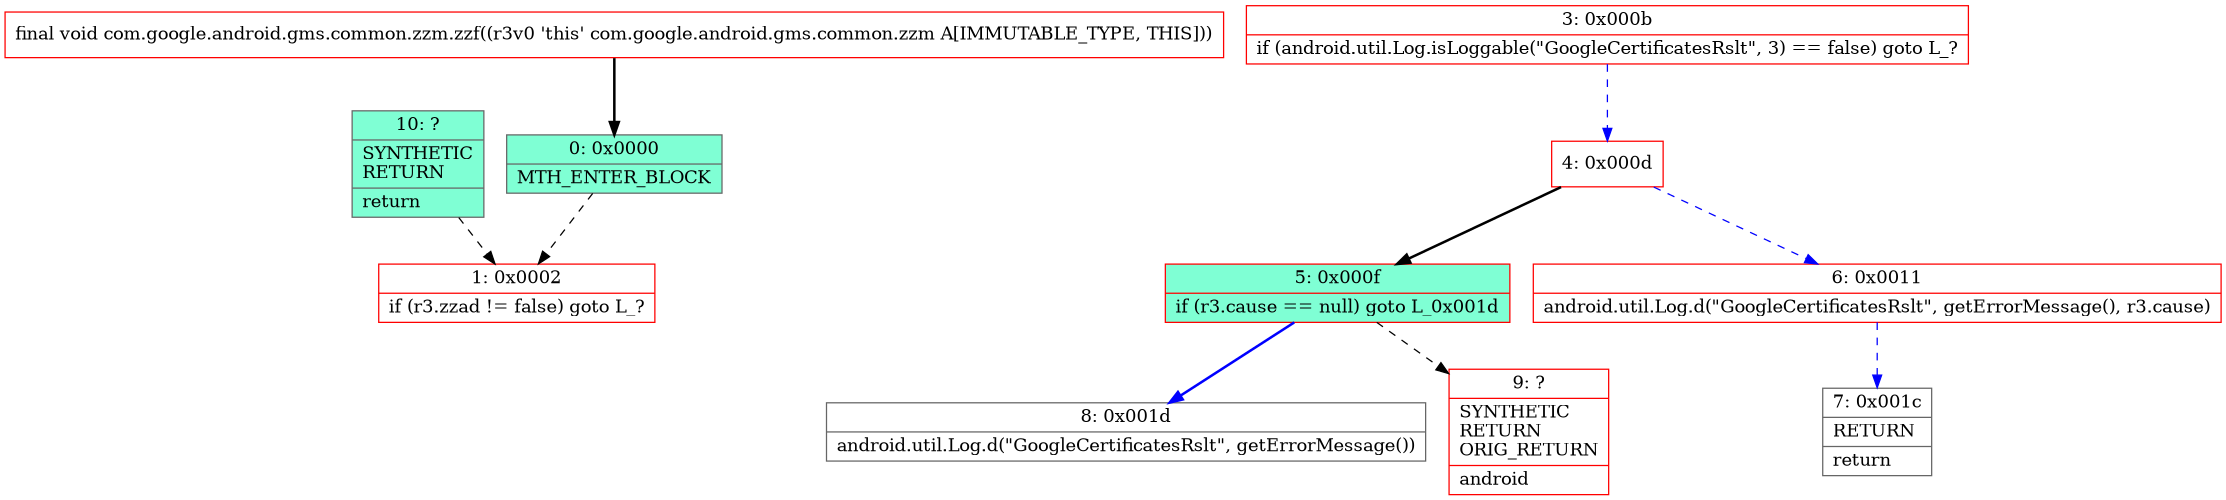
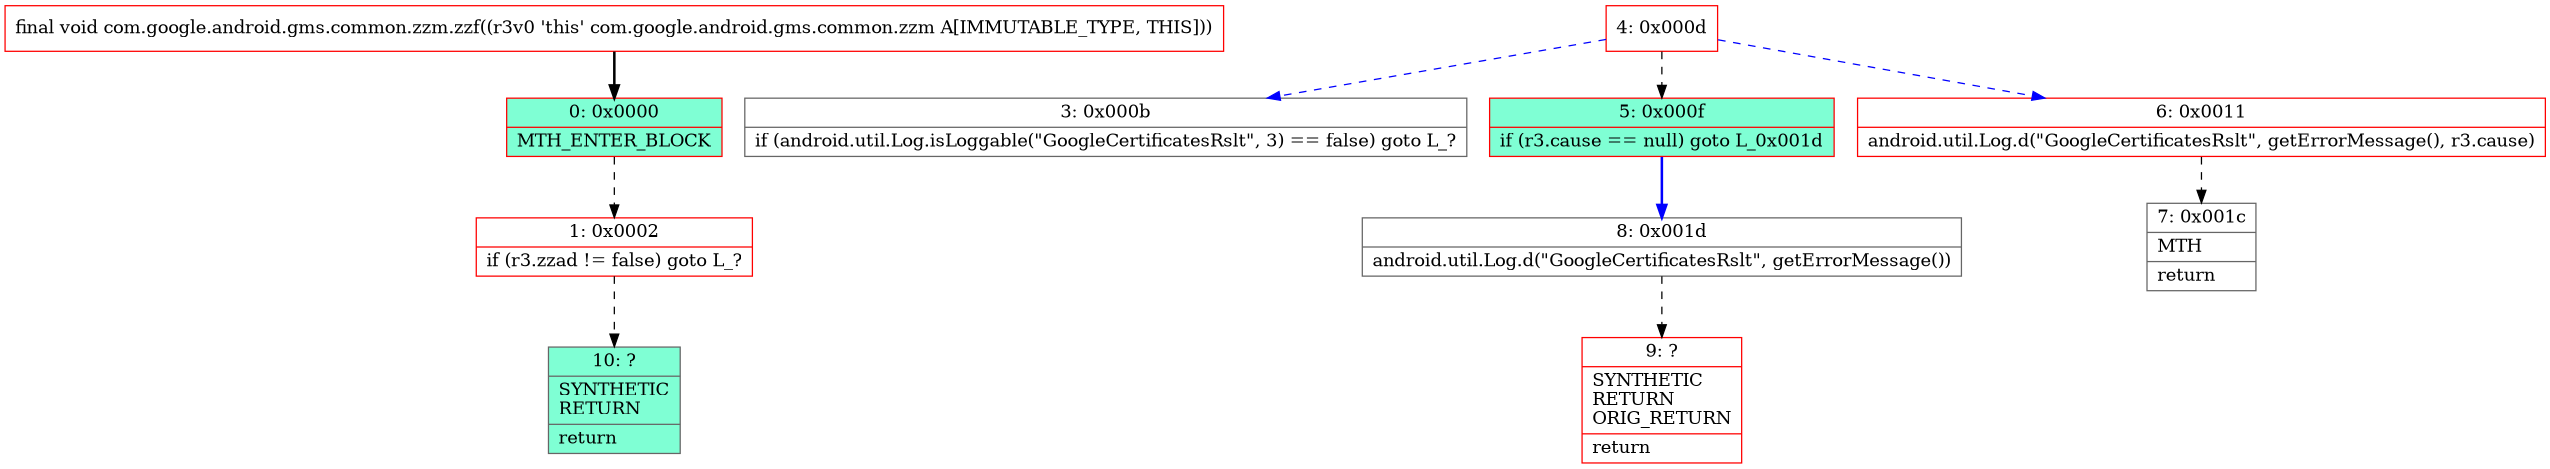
(1607, 35) -> (1106, 127)
(1607, 96) -> (1443, 68)
(614, 164) -> (614, 127)
(1485, 223) -> (1662, 68)
(473, 236) -> (614, 305)
(1407, 344) -> (1662, 300)
(1877, 349) -> (2201, 174)
(1874, 431) -> (2180, 246)
(1494, 479) -> (1621, 448)
